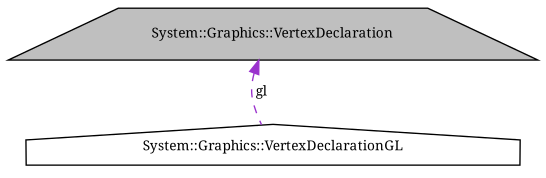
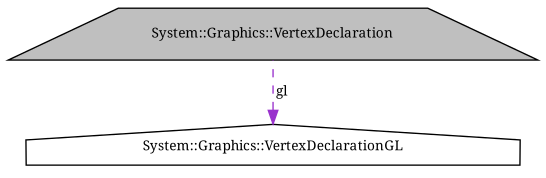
(253, 100) -> (273, 85)
